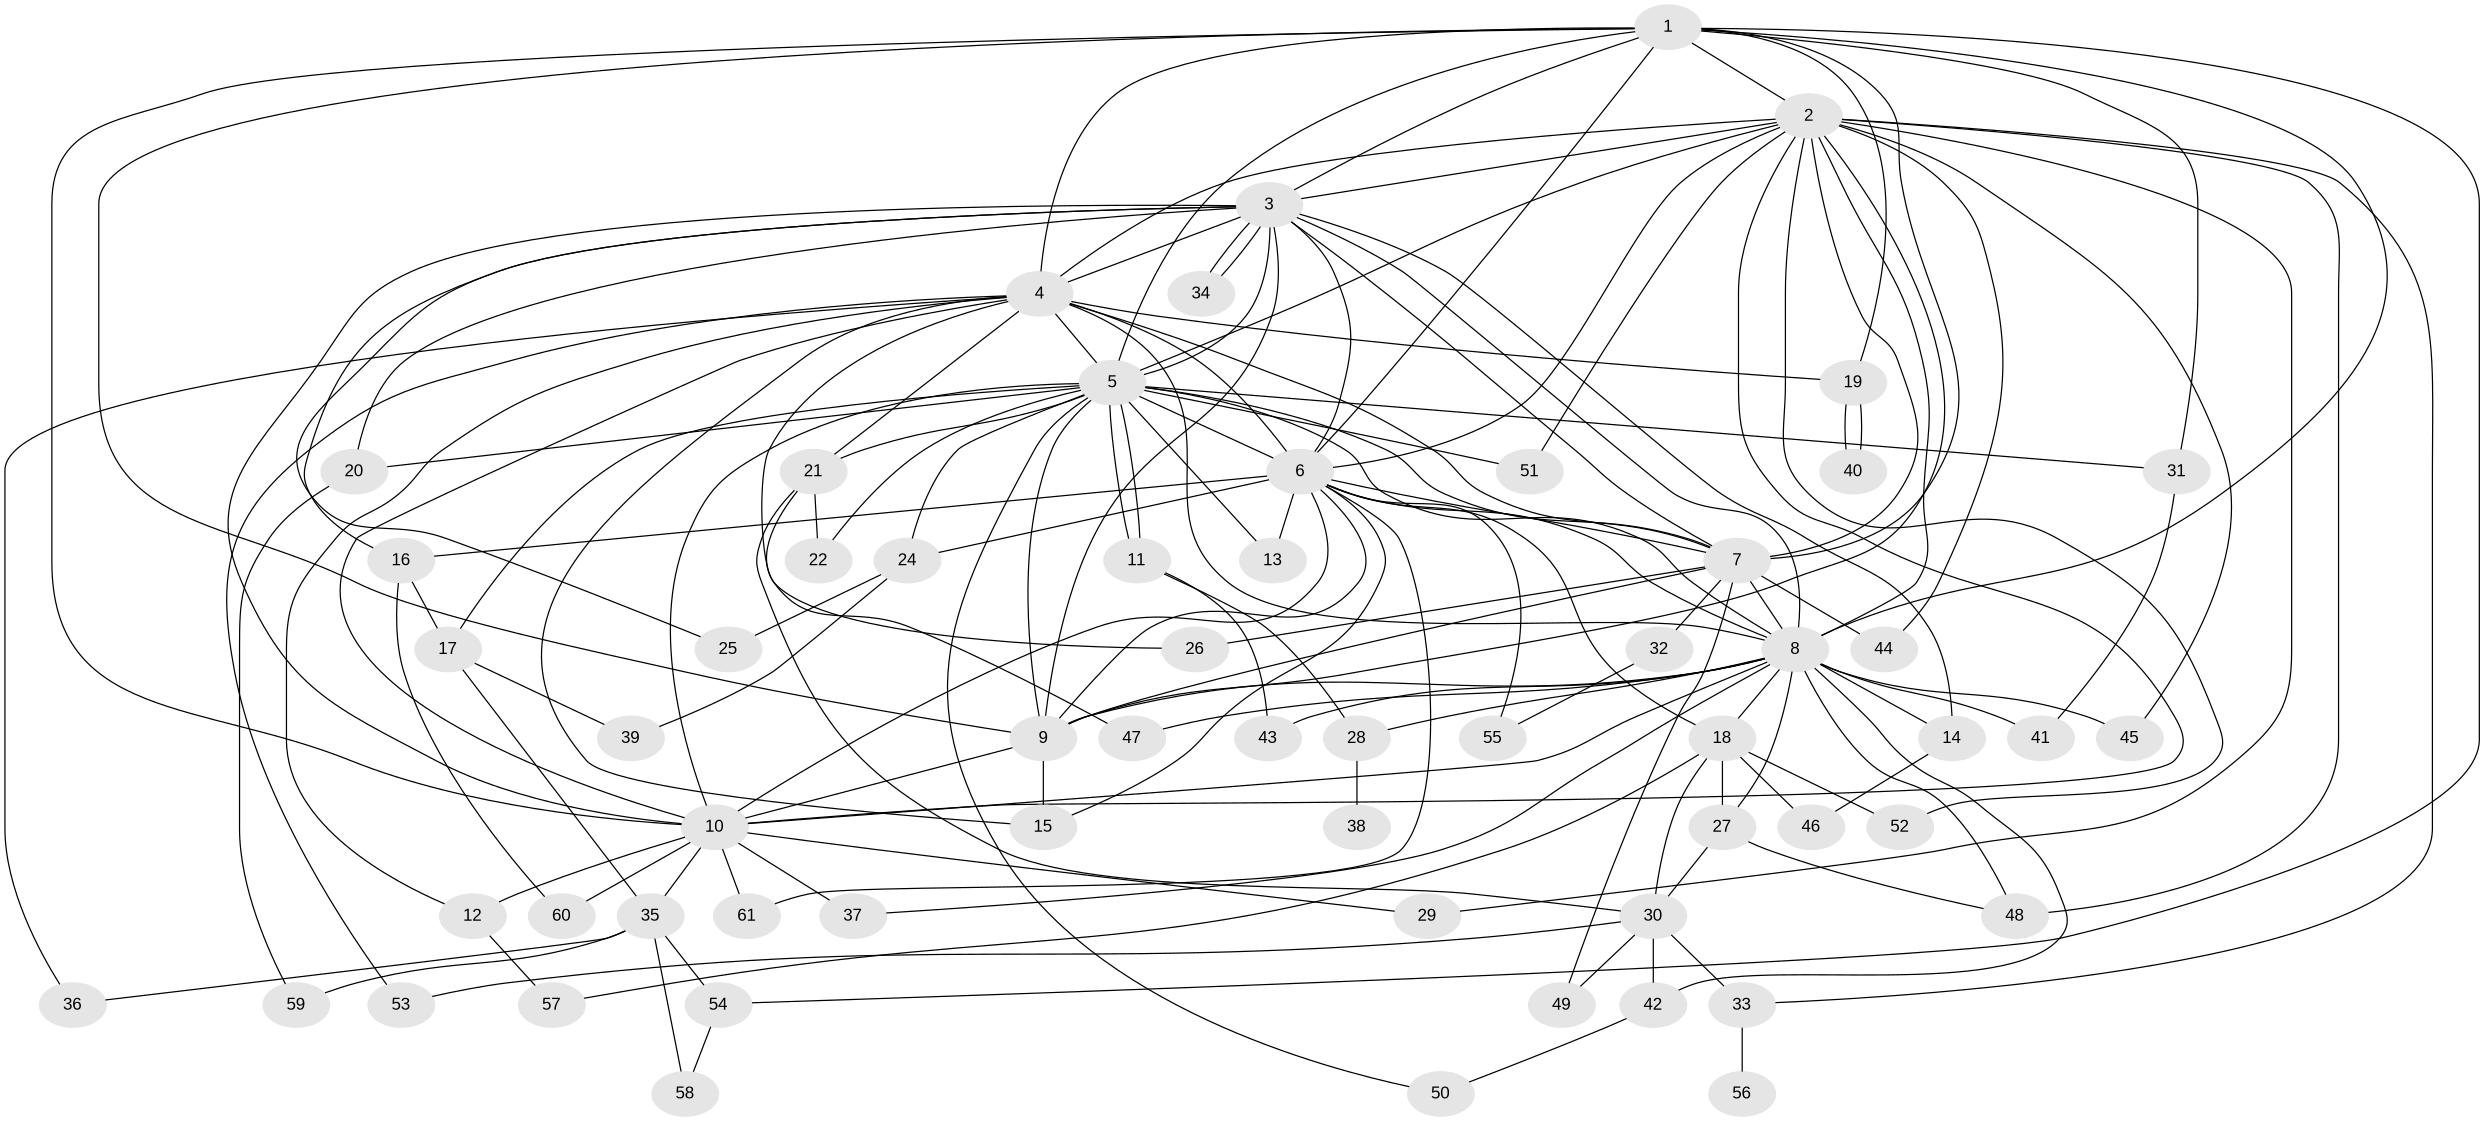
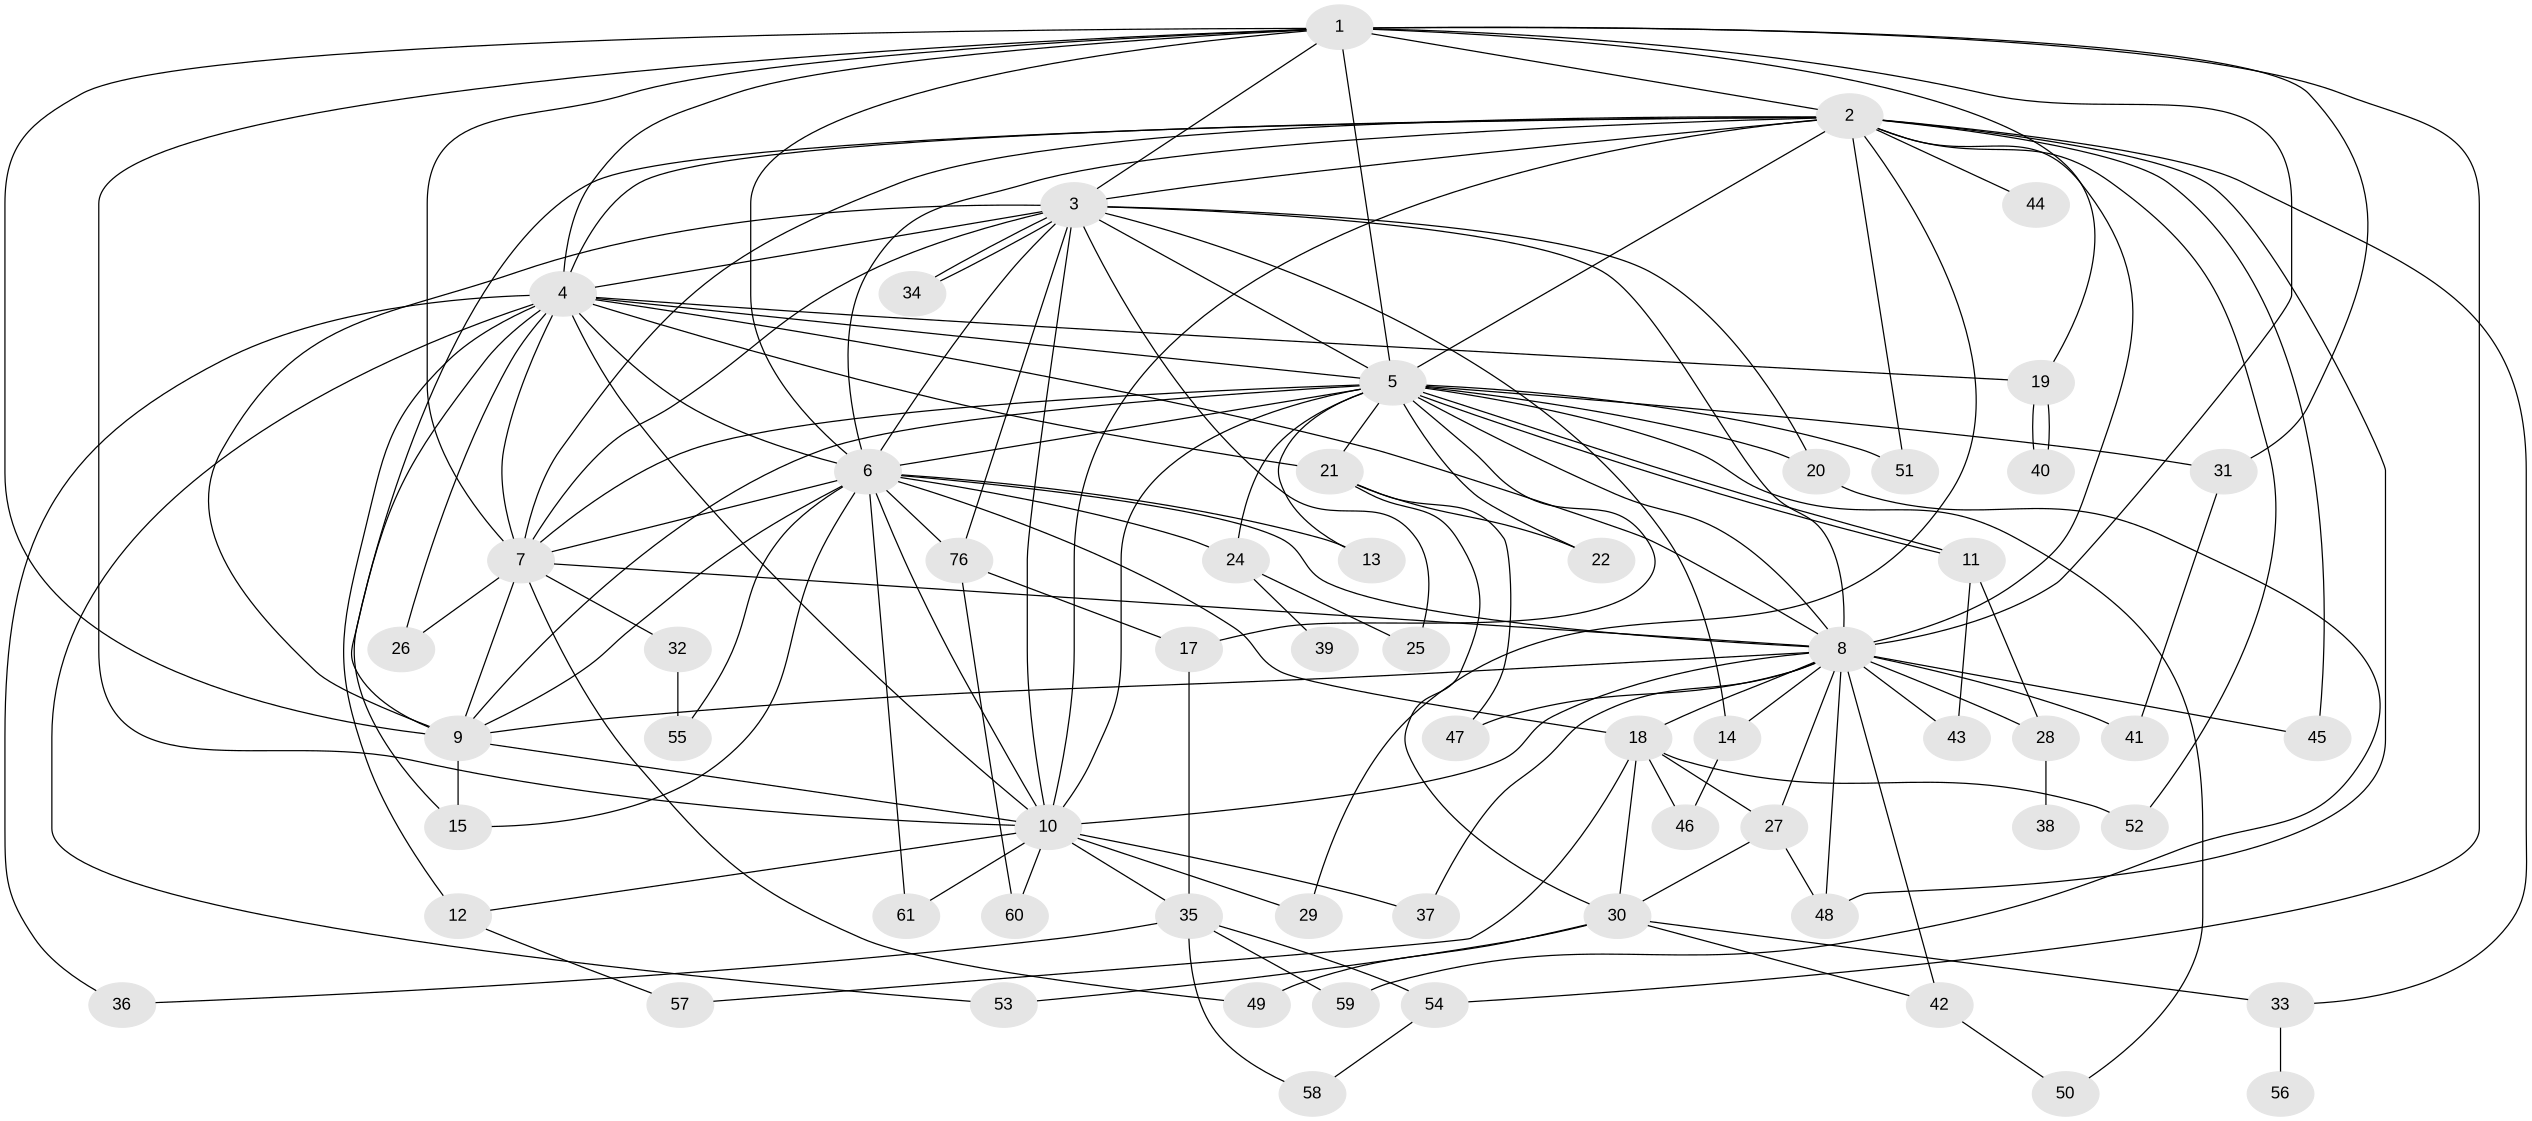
(401, 561) -> (959, 561)
(1811, 605) -> none
(540, 694) -> none
